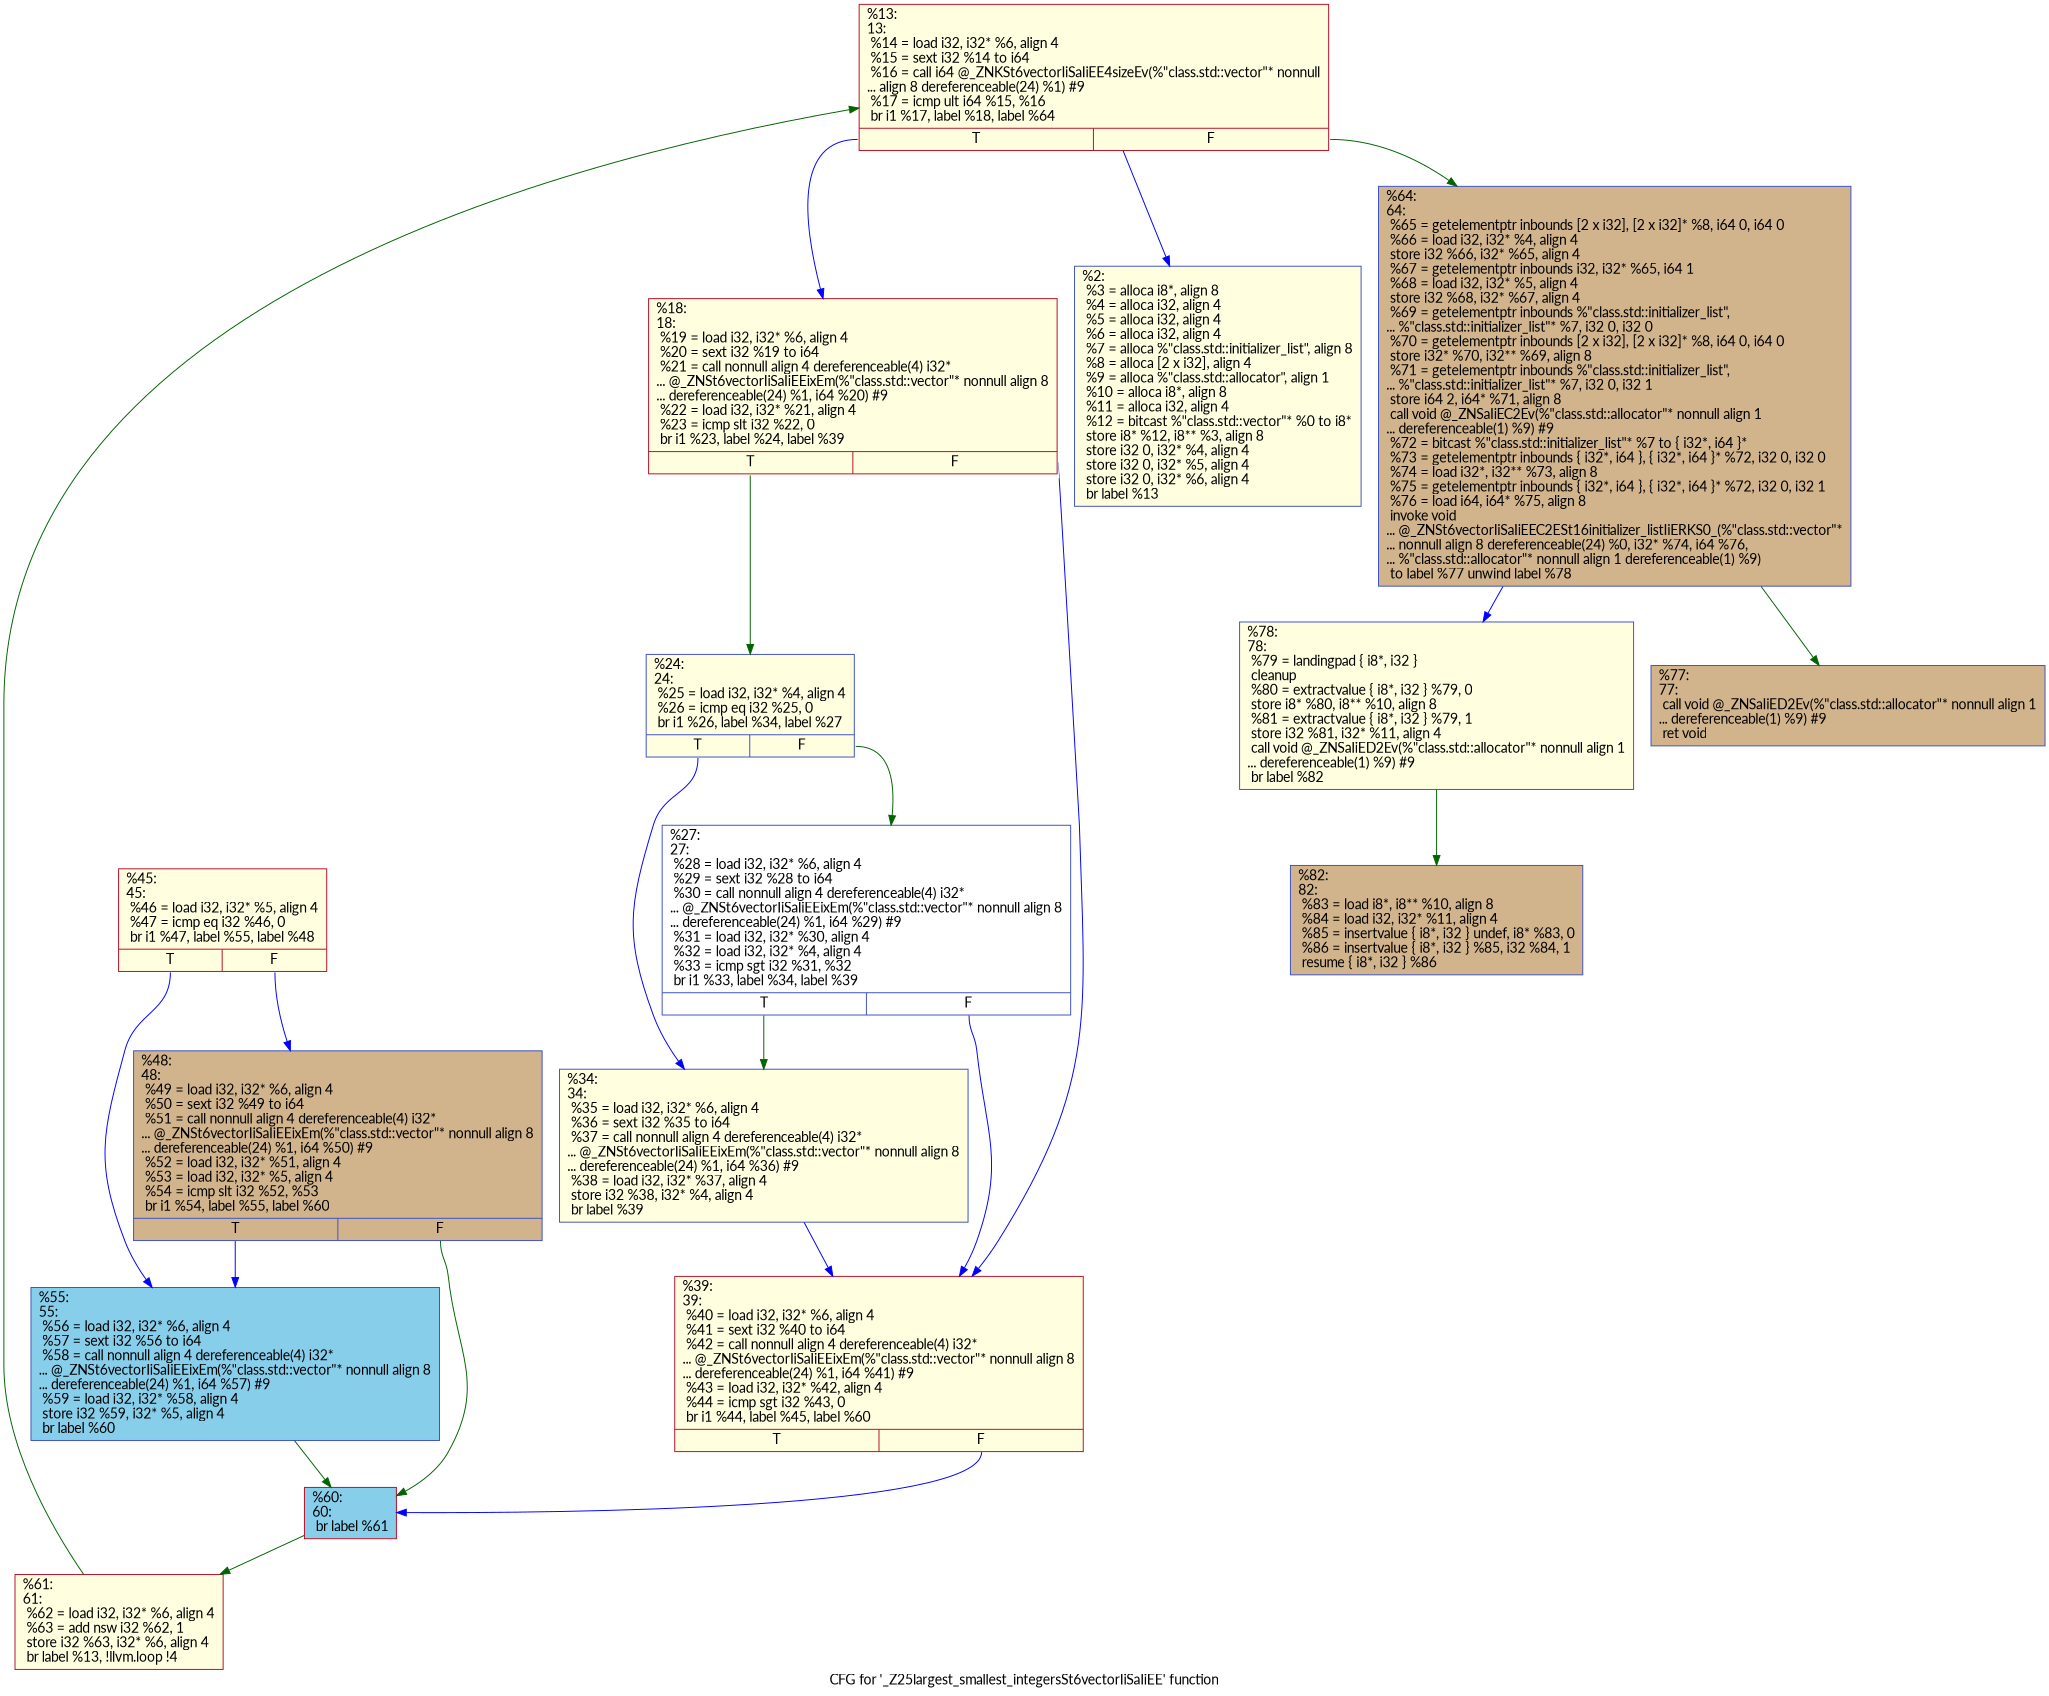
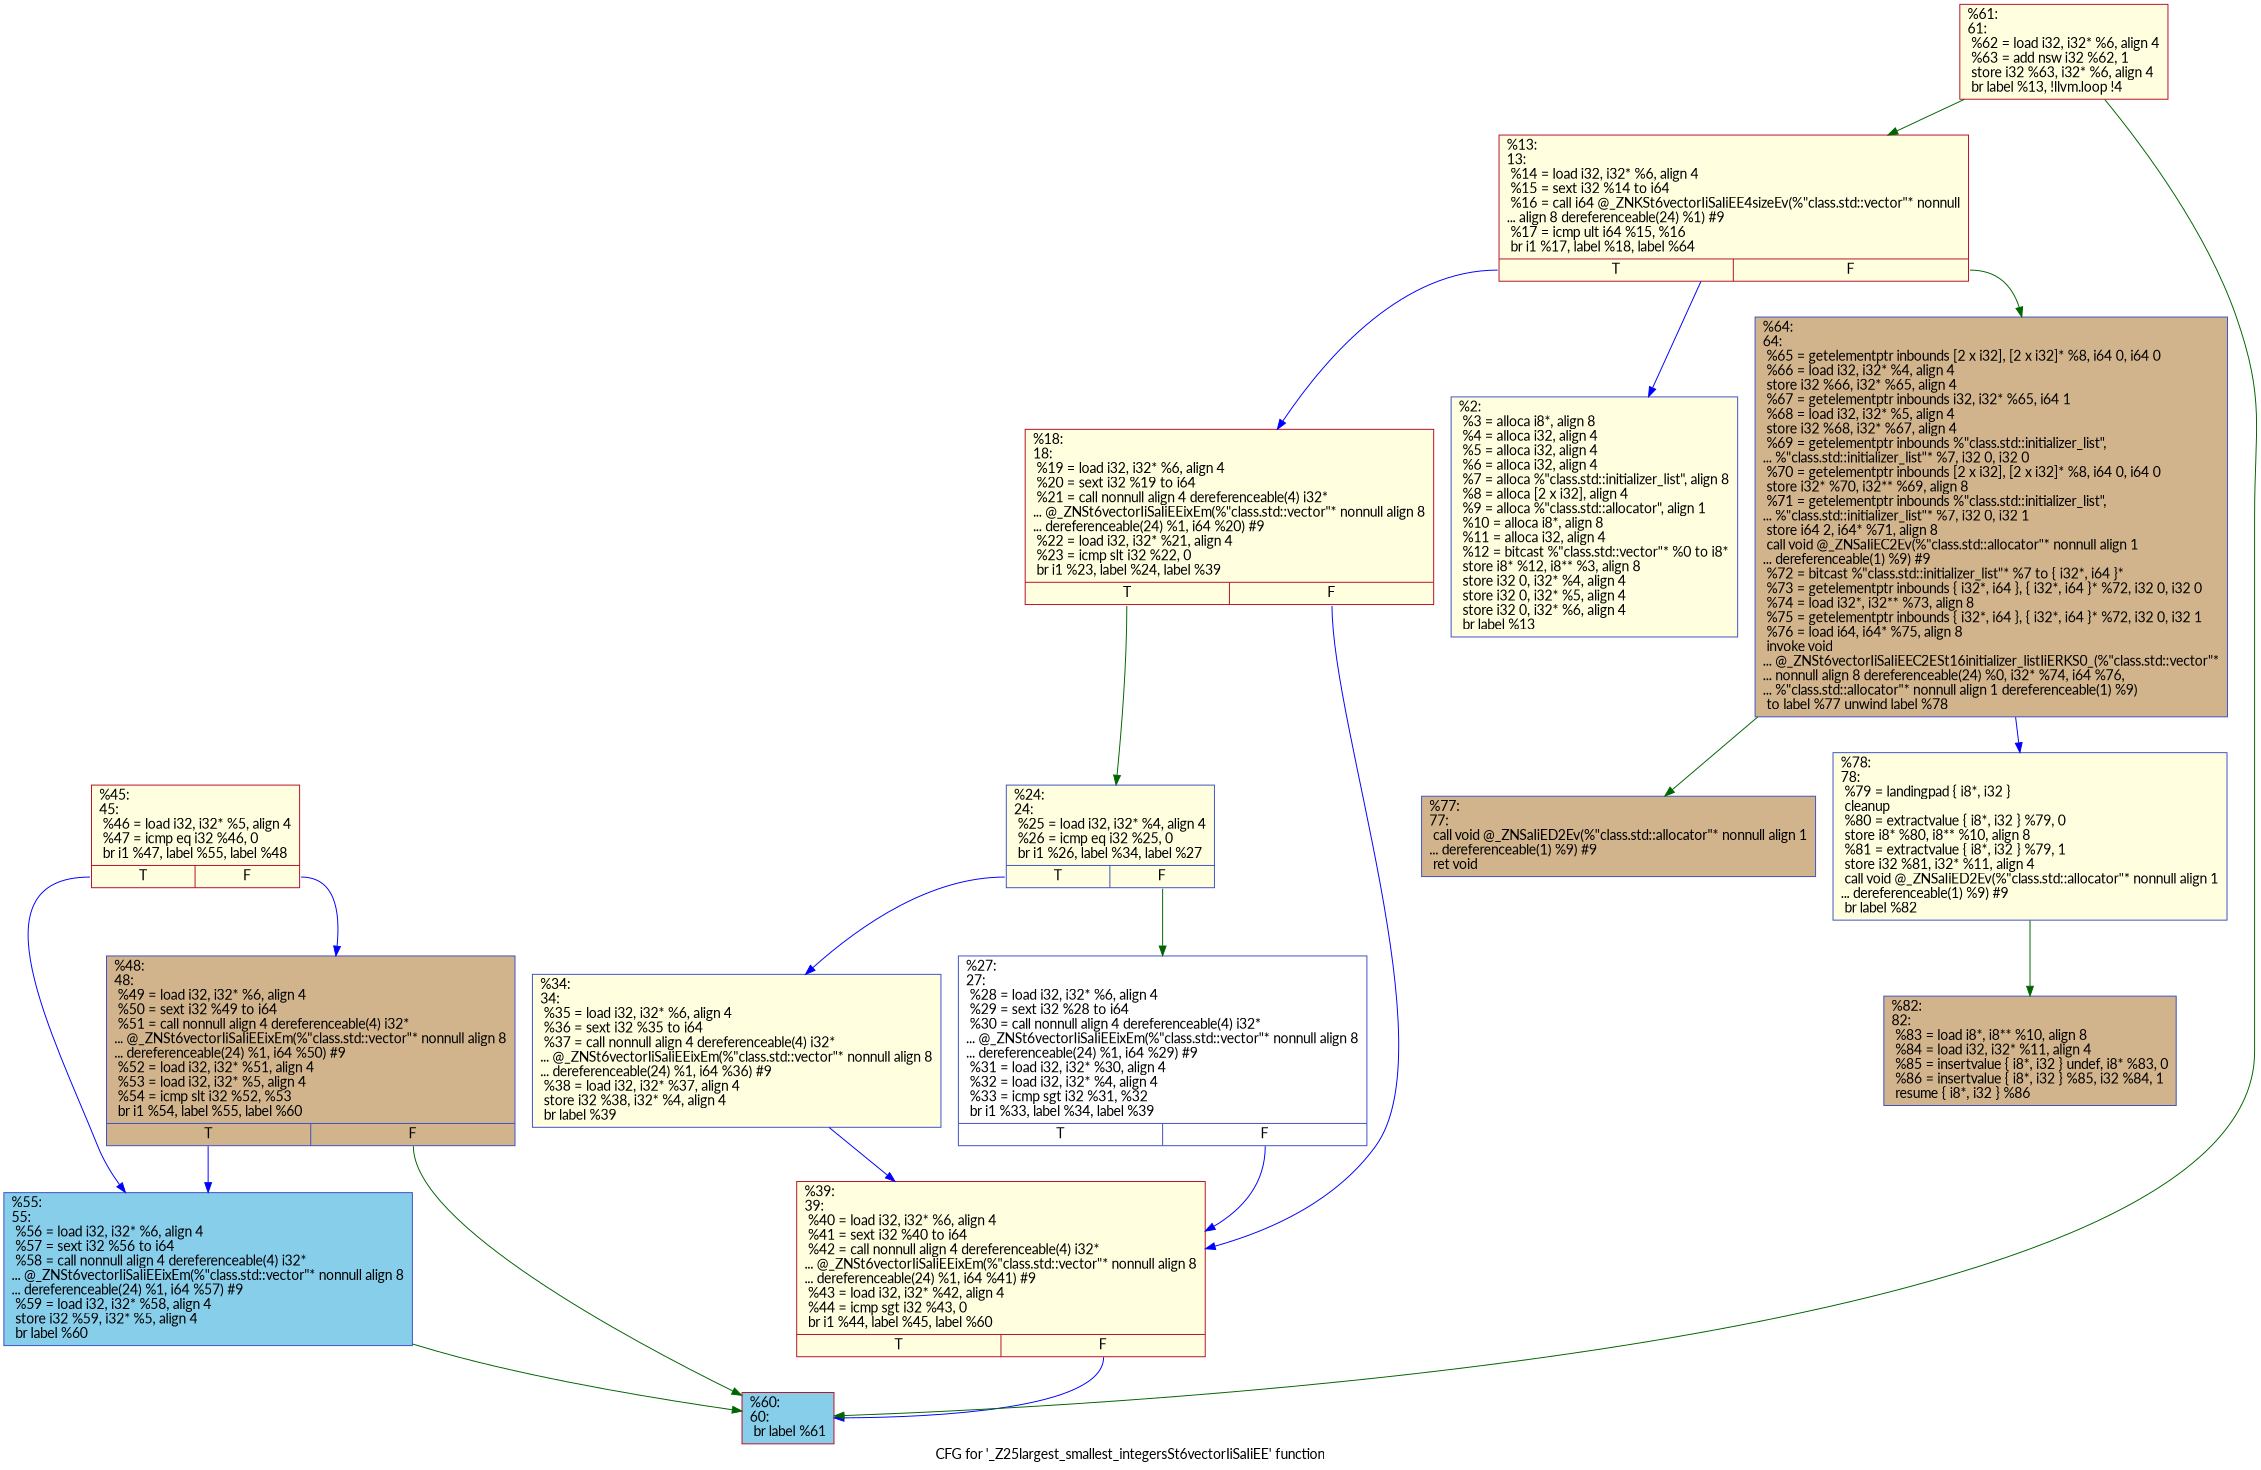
(764, 1037) -> none
(267, 1553) -> (2078, 1229)
